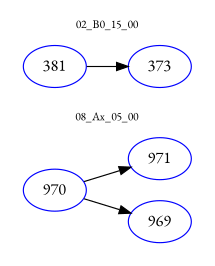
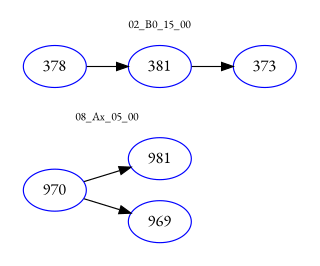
none -> (55, 66)
(160, 159) -> (160, 159)
